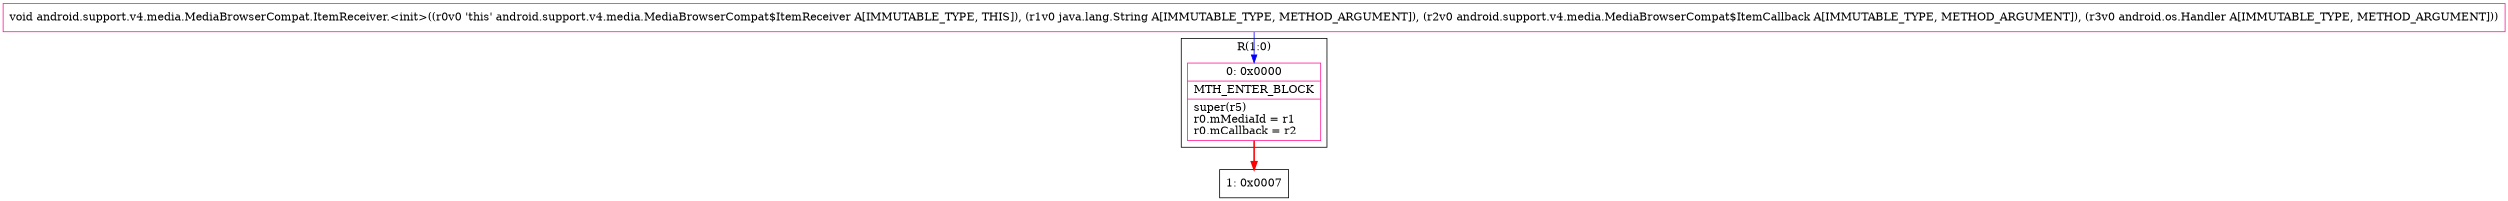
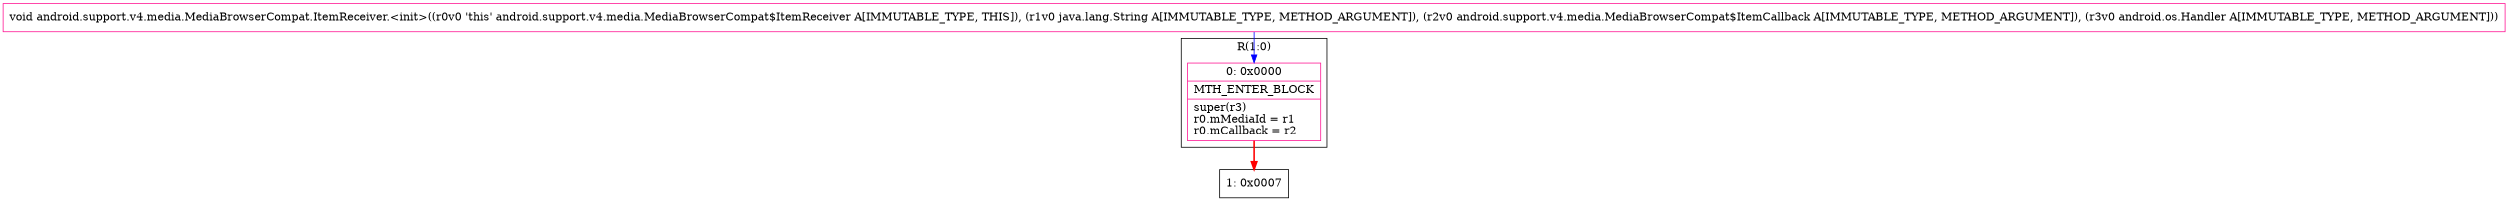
(1220, 108) -> (1220, 108)
